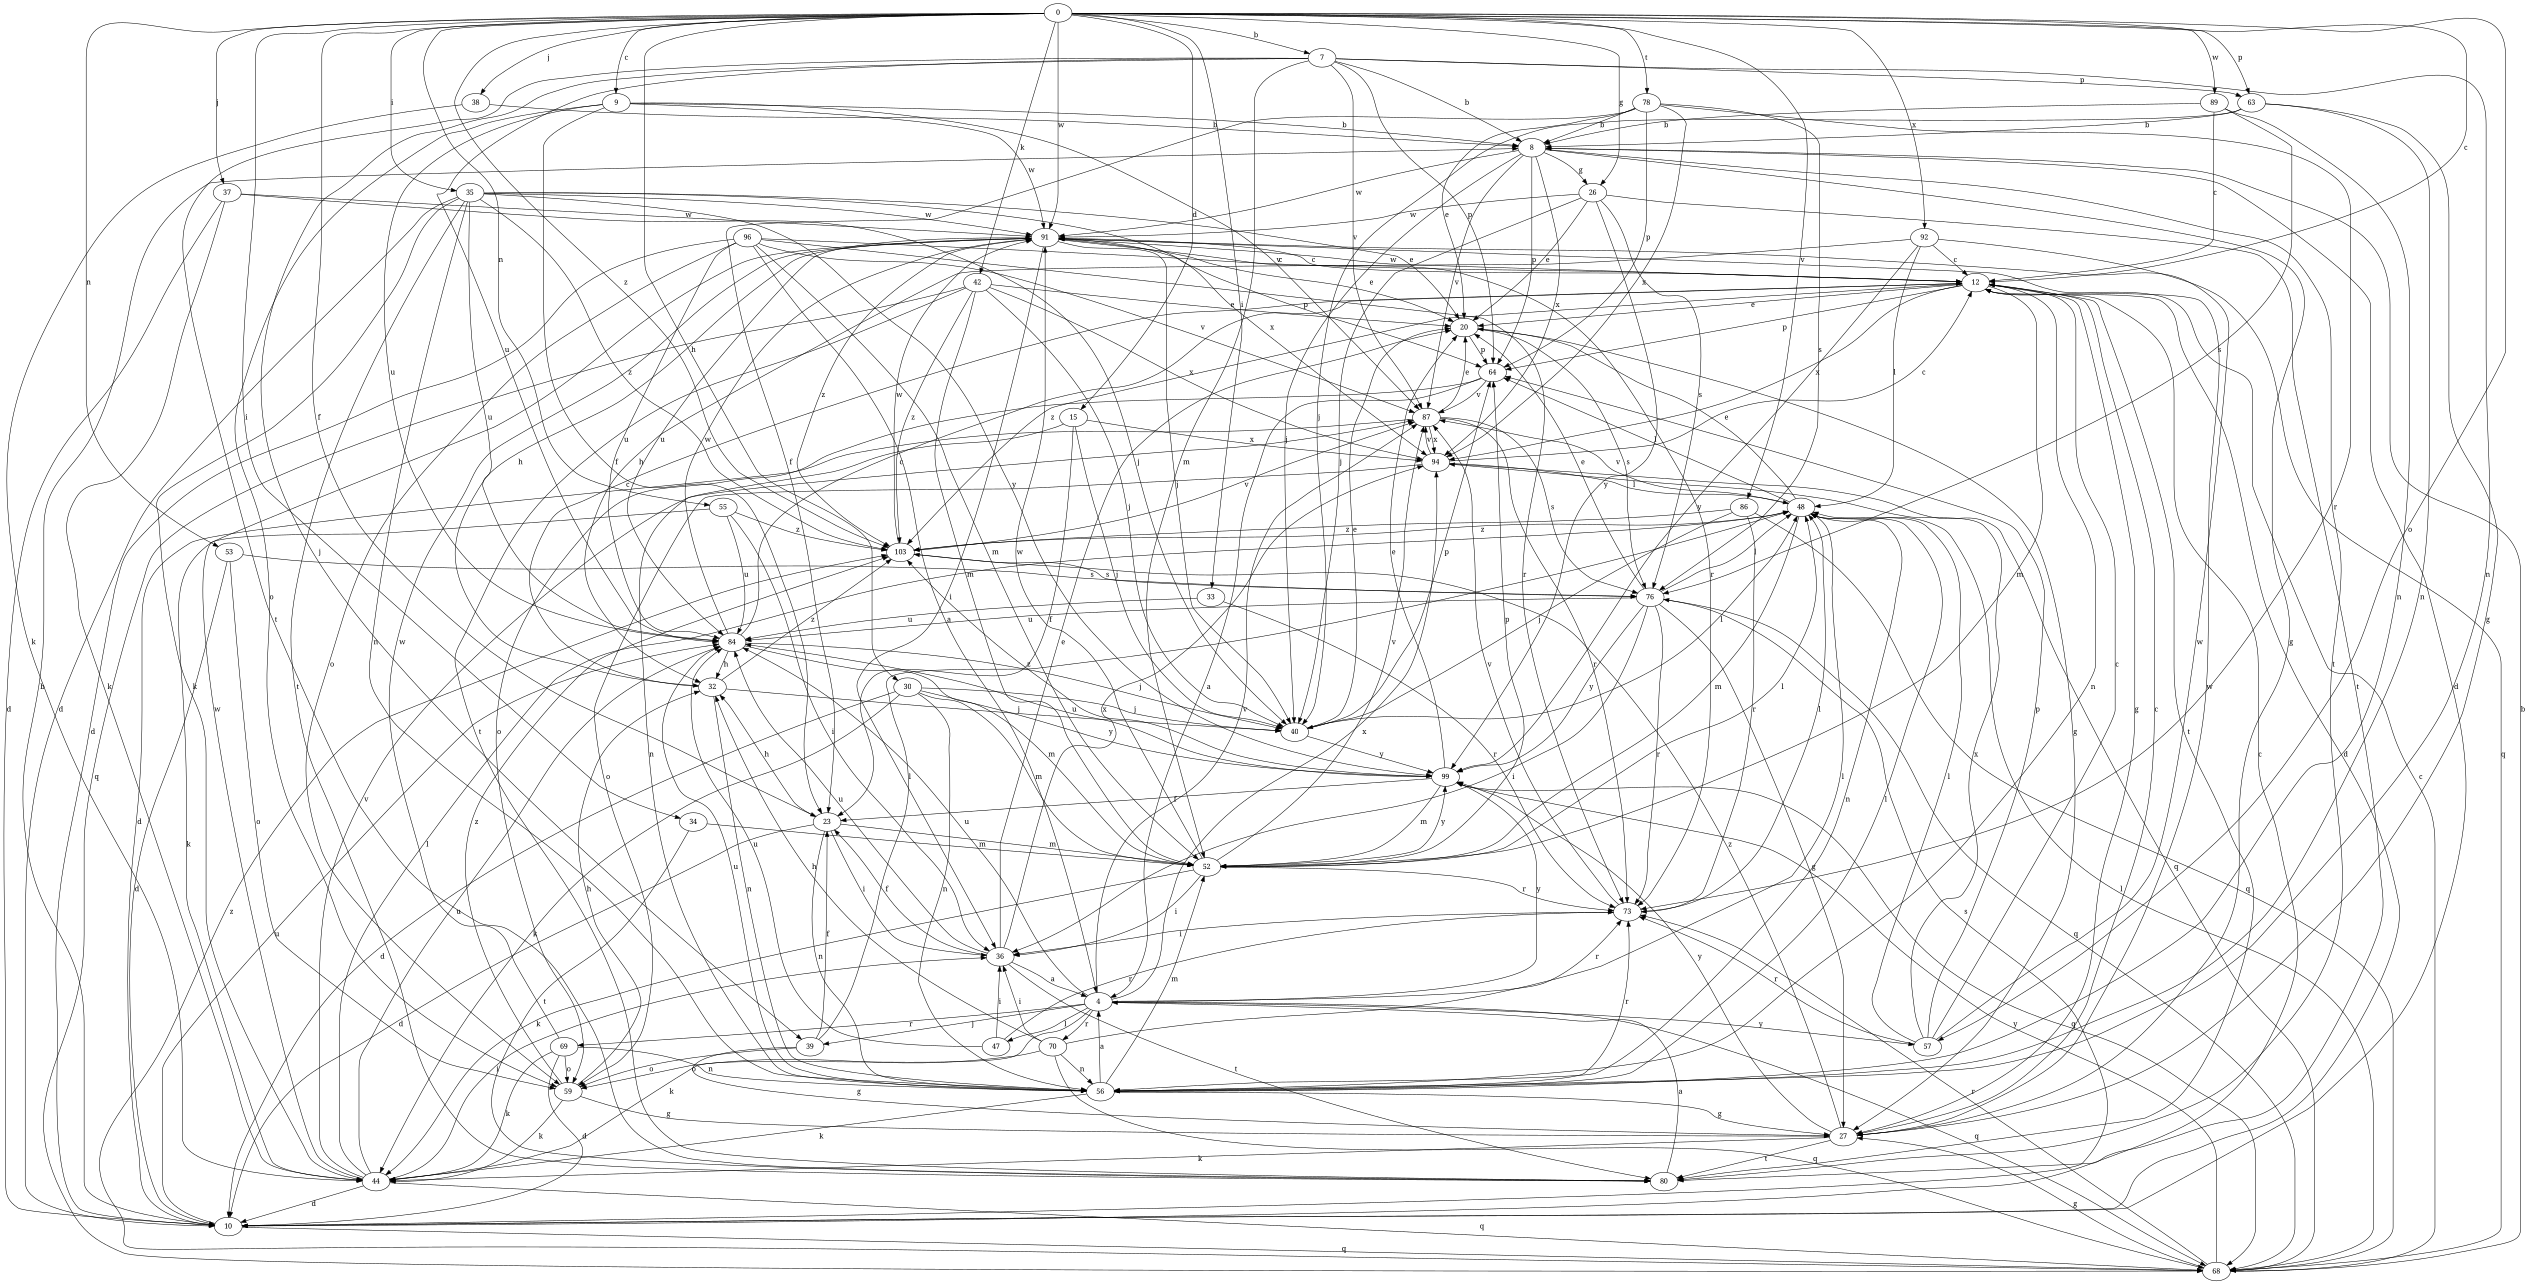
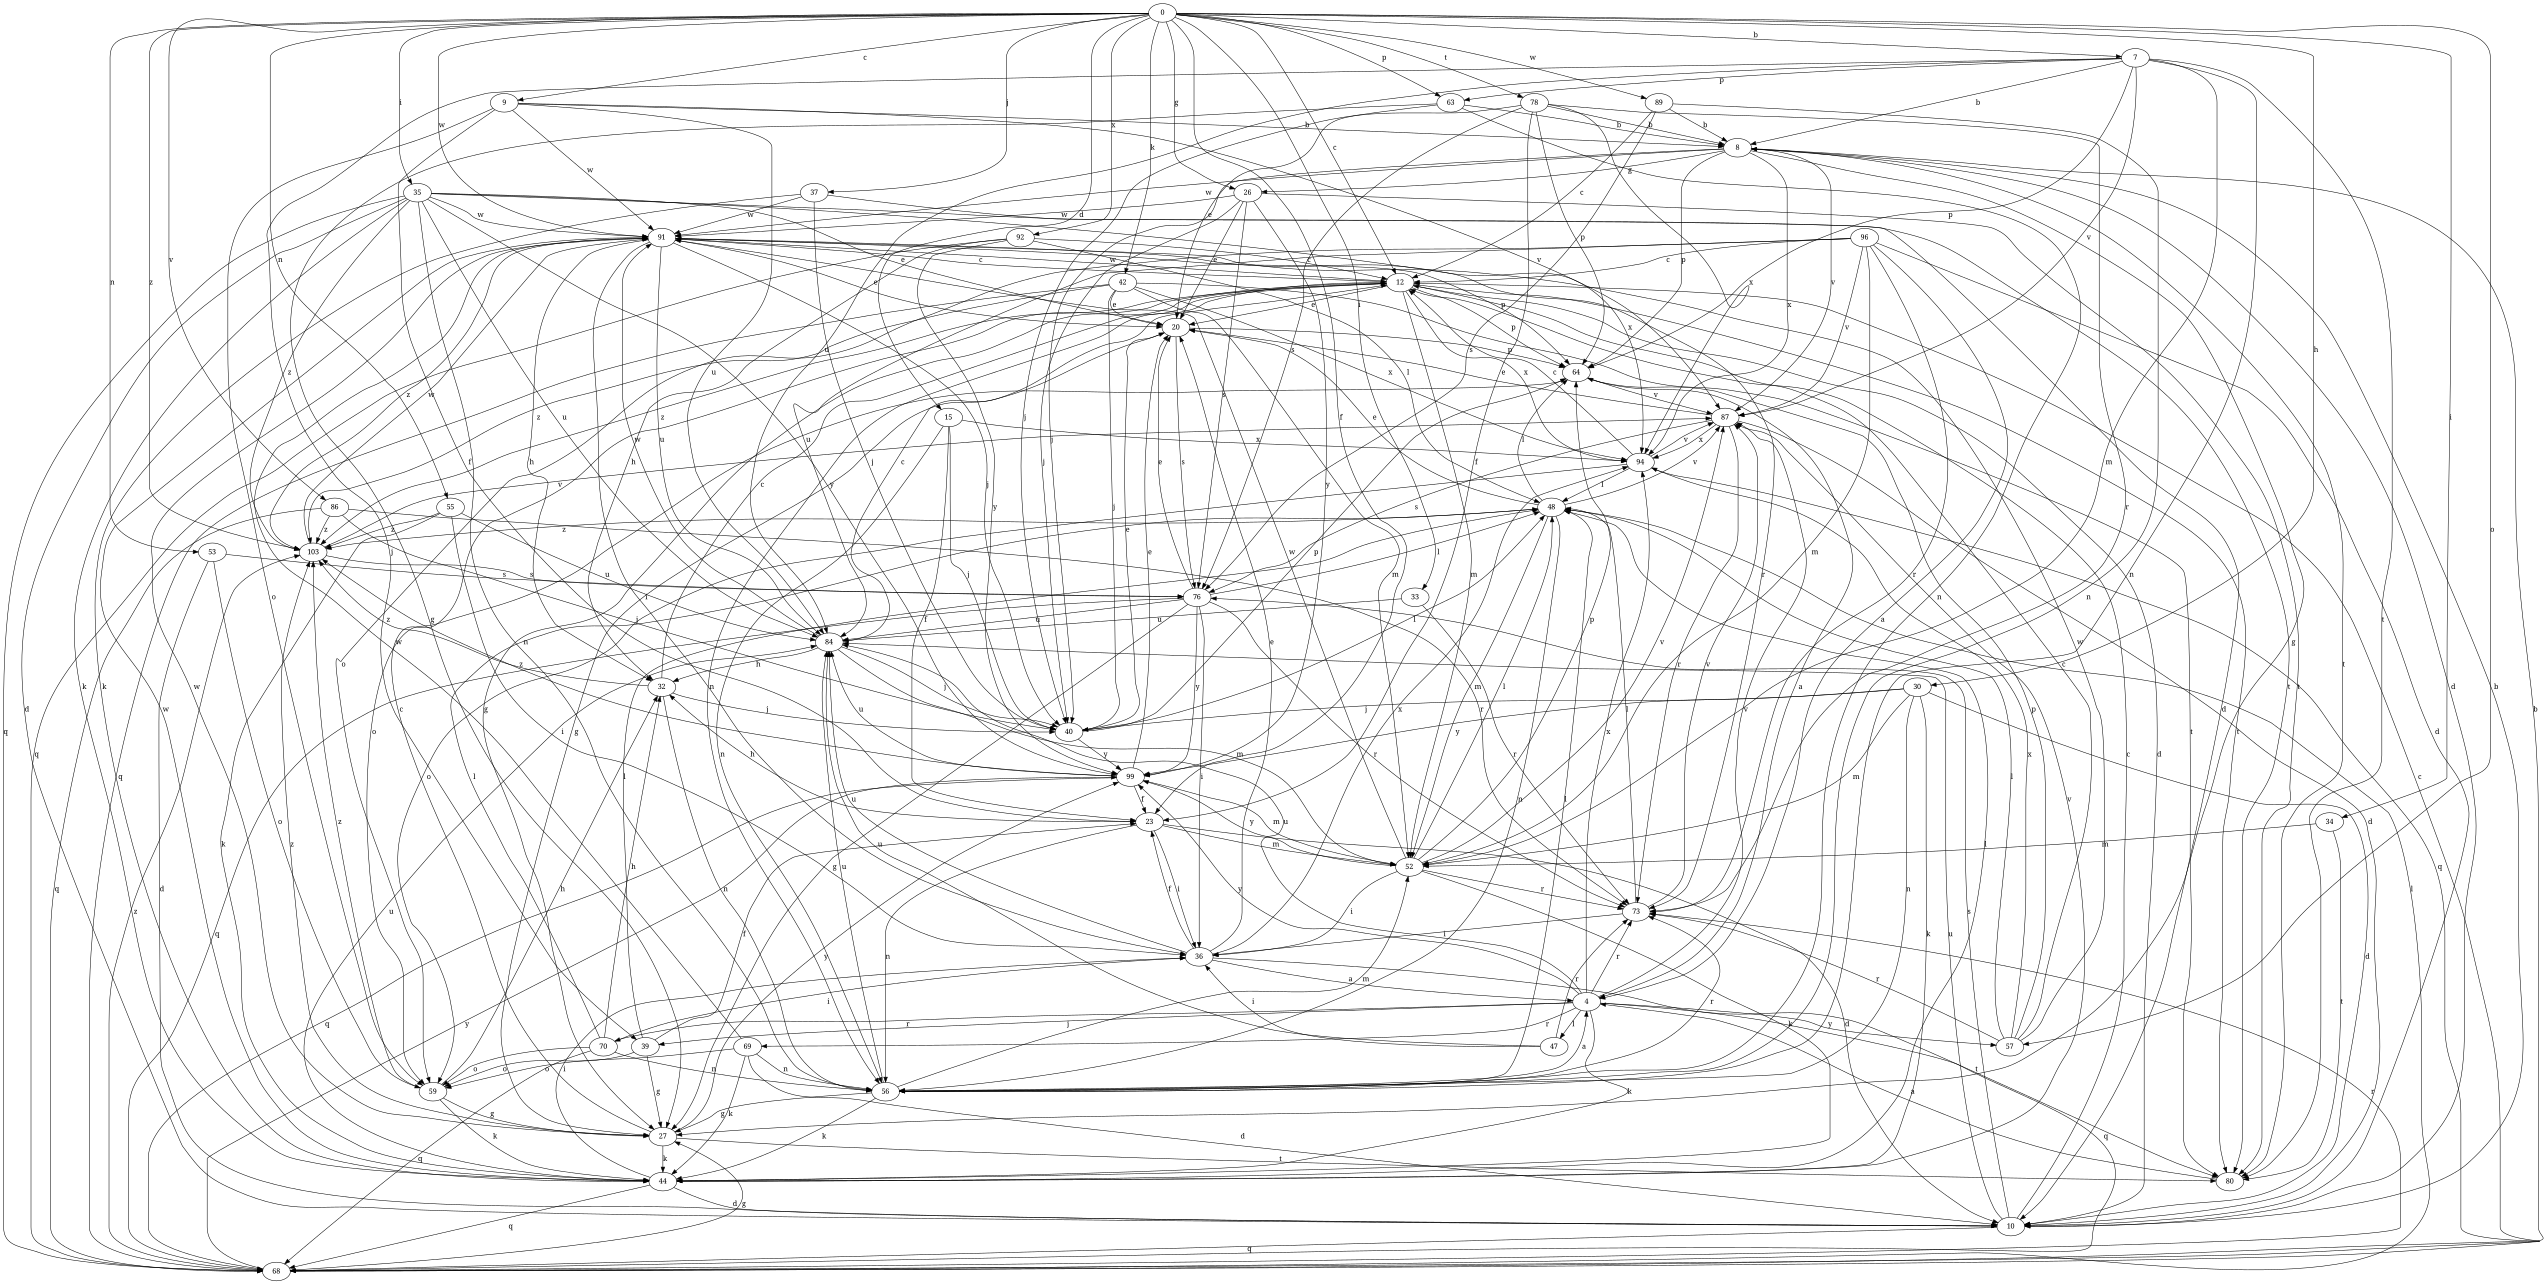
(476, 103) -> none
none -> (4, 747)
